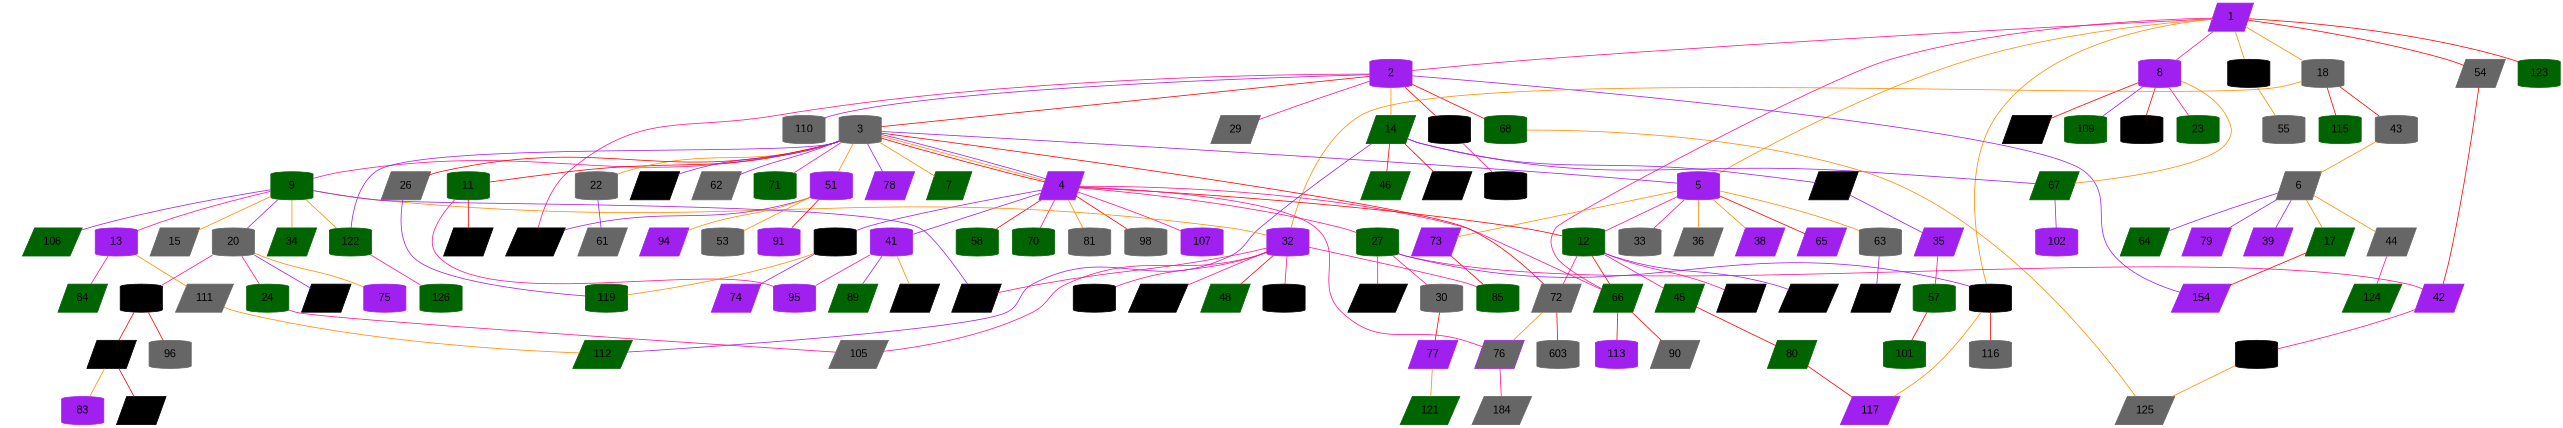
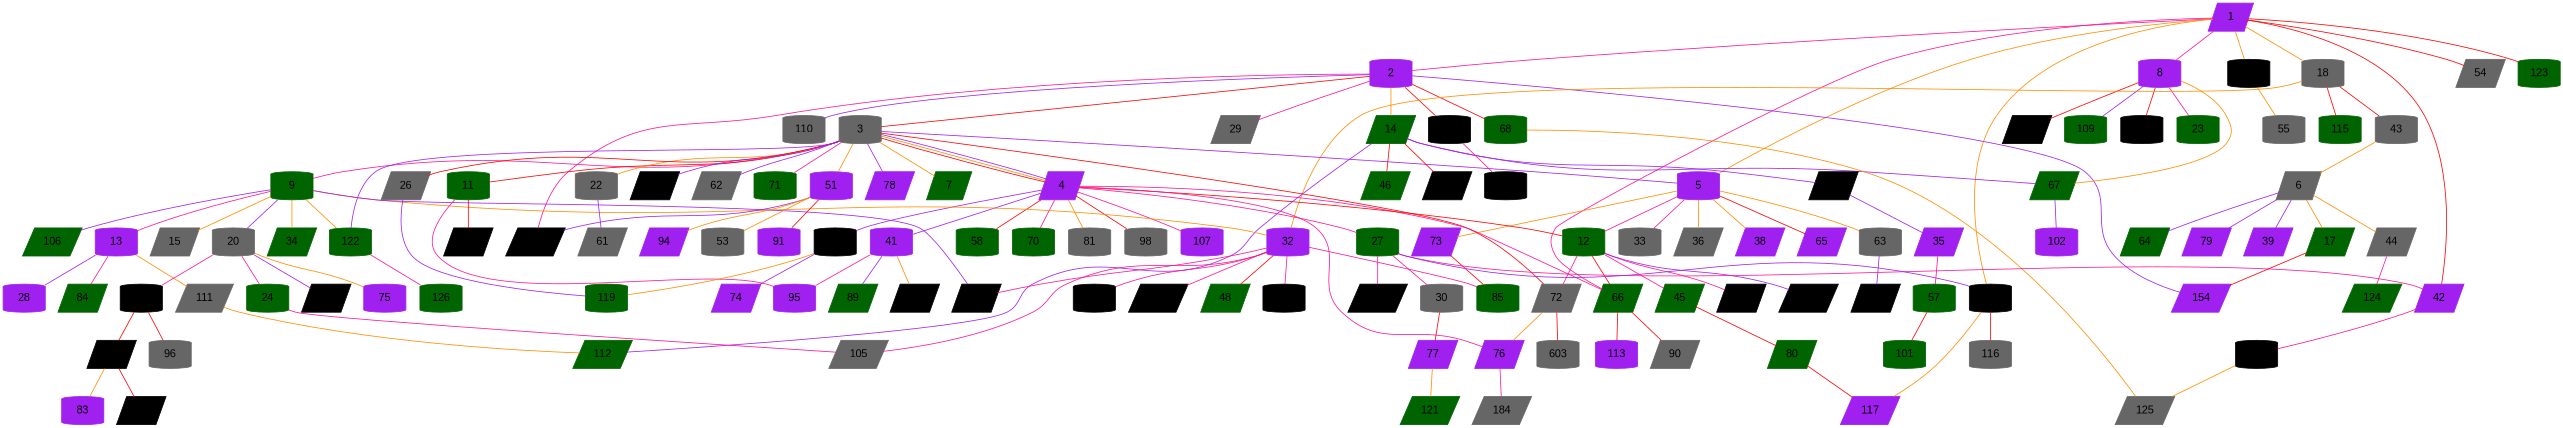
(2464, 186) -> (2414, 101)
none -> (24, 298)
(1499, 354) -> (1499, 354)
